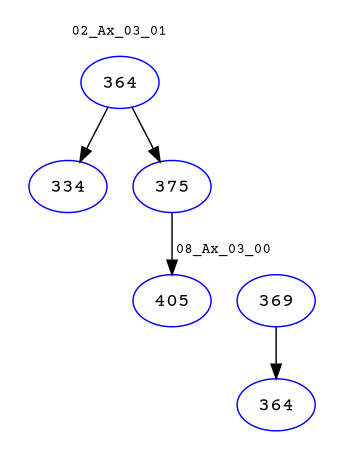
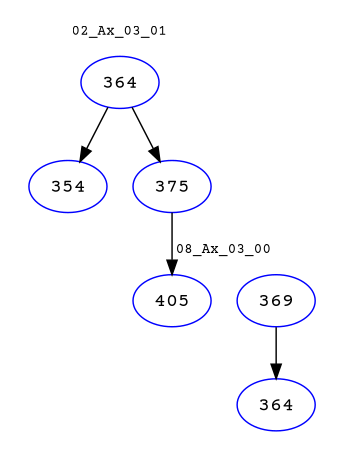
(68, 187) -> (68, 187)
